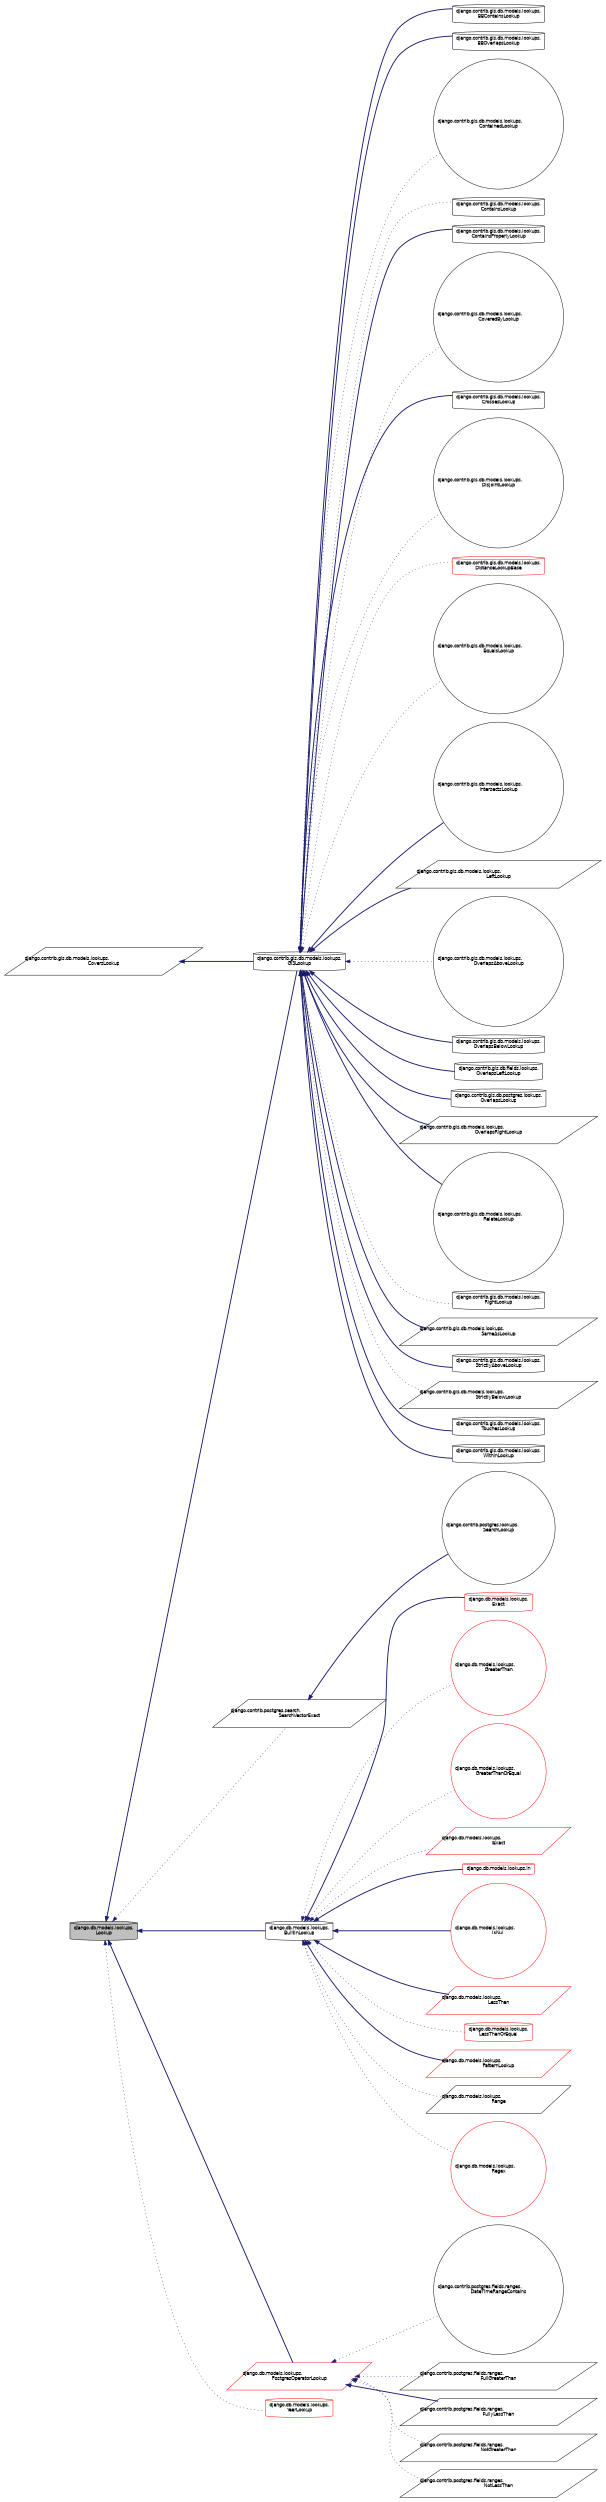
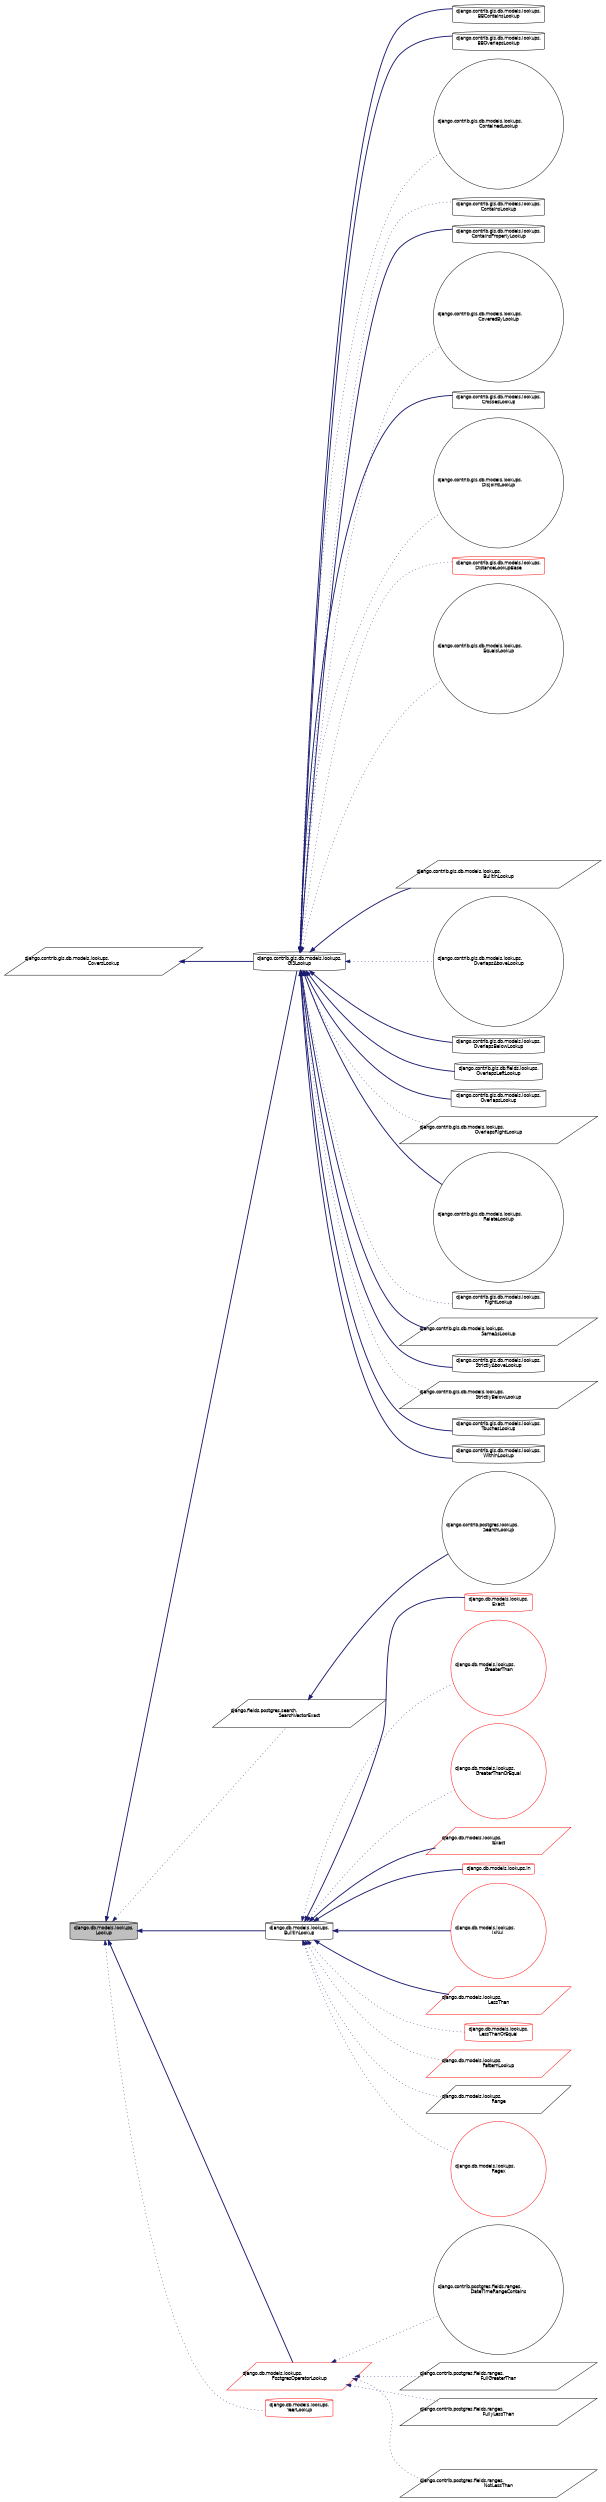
(499, 787) -> none
(499, 874) -> (499, 874)
(352, 1064) -> (352, 1064)
(499, 1098) -> (499, 1098)
(299, 1714) -> (299, 1714)
(370, 1875) -> (370, 1875)
(364, 2018) -> (364, 2018)
(394, 2393) -> (394, 2393)
(499, 2448) -> none
